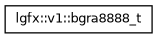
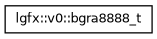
(79, 19) -> (79, 19)
